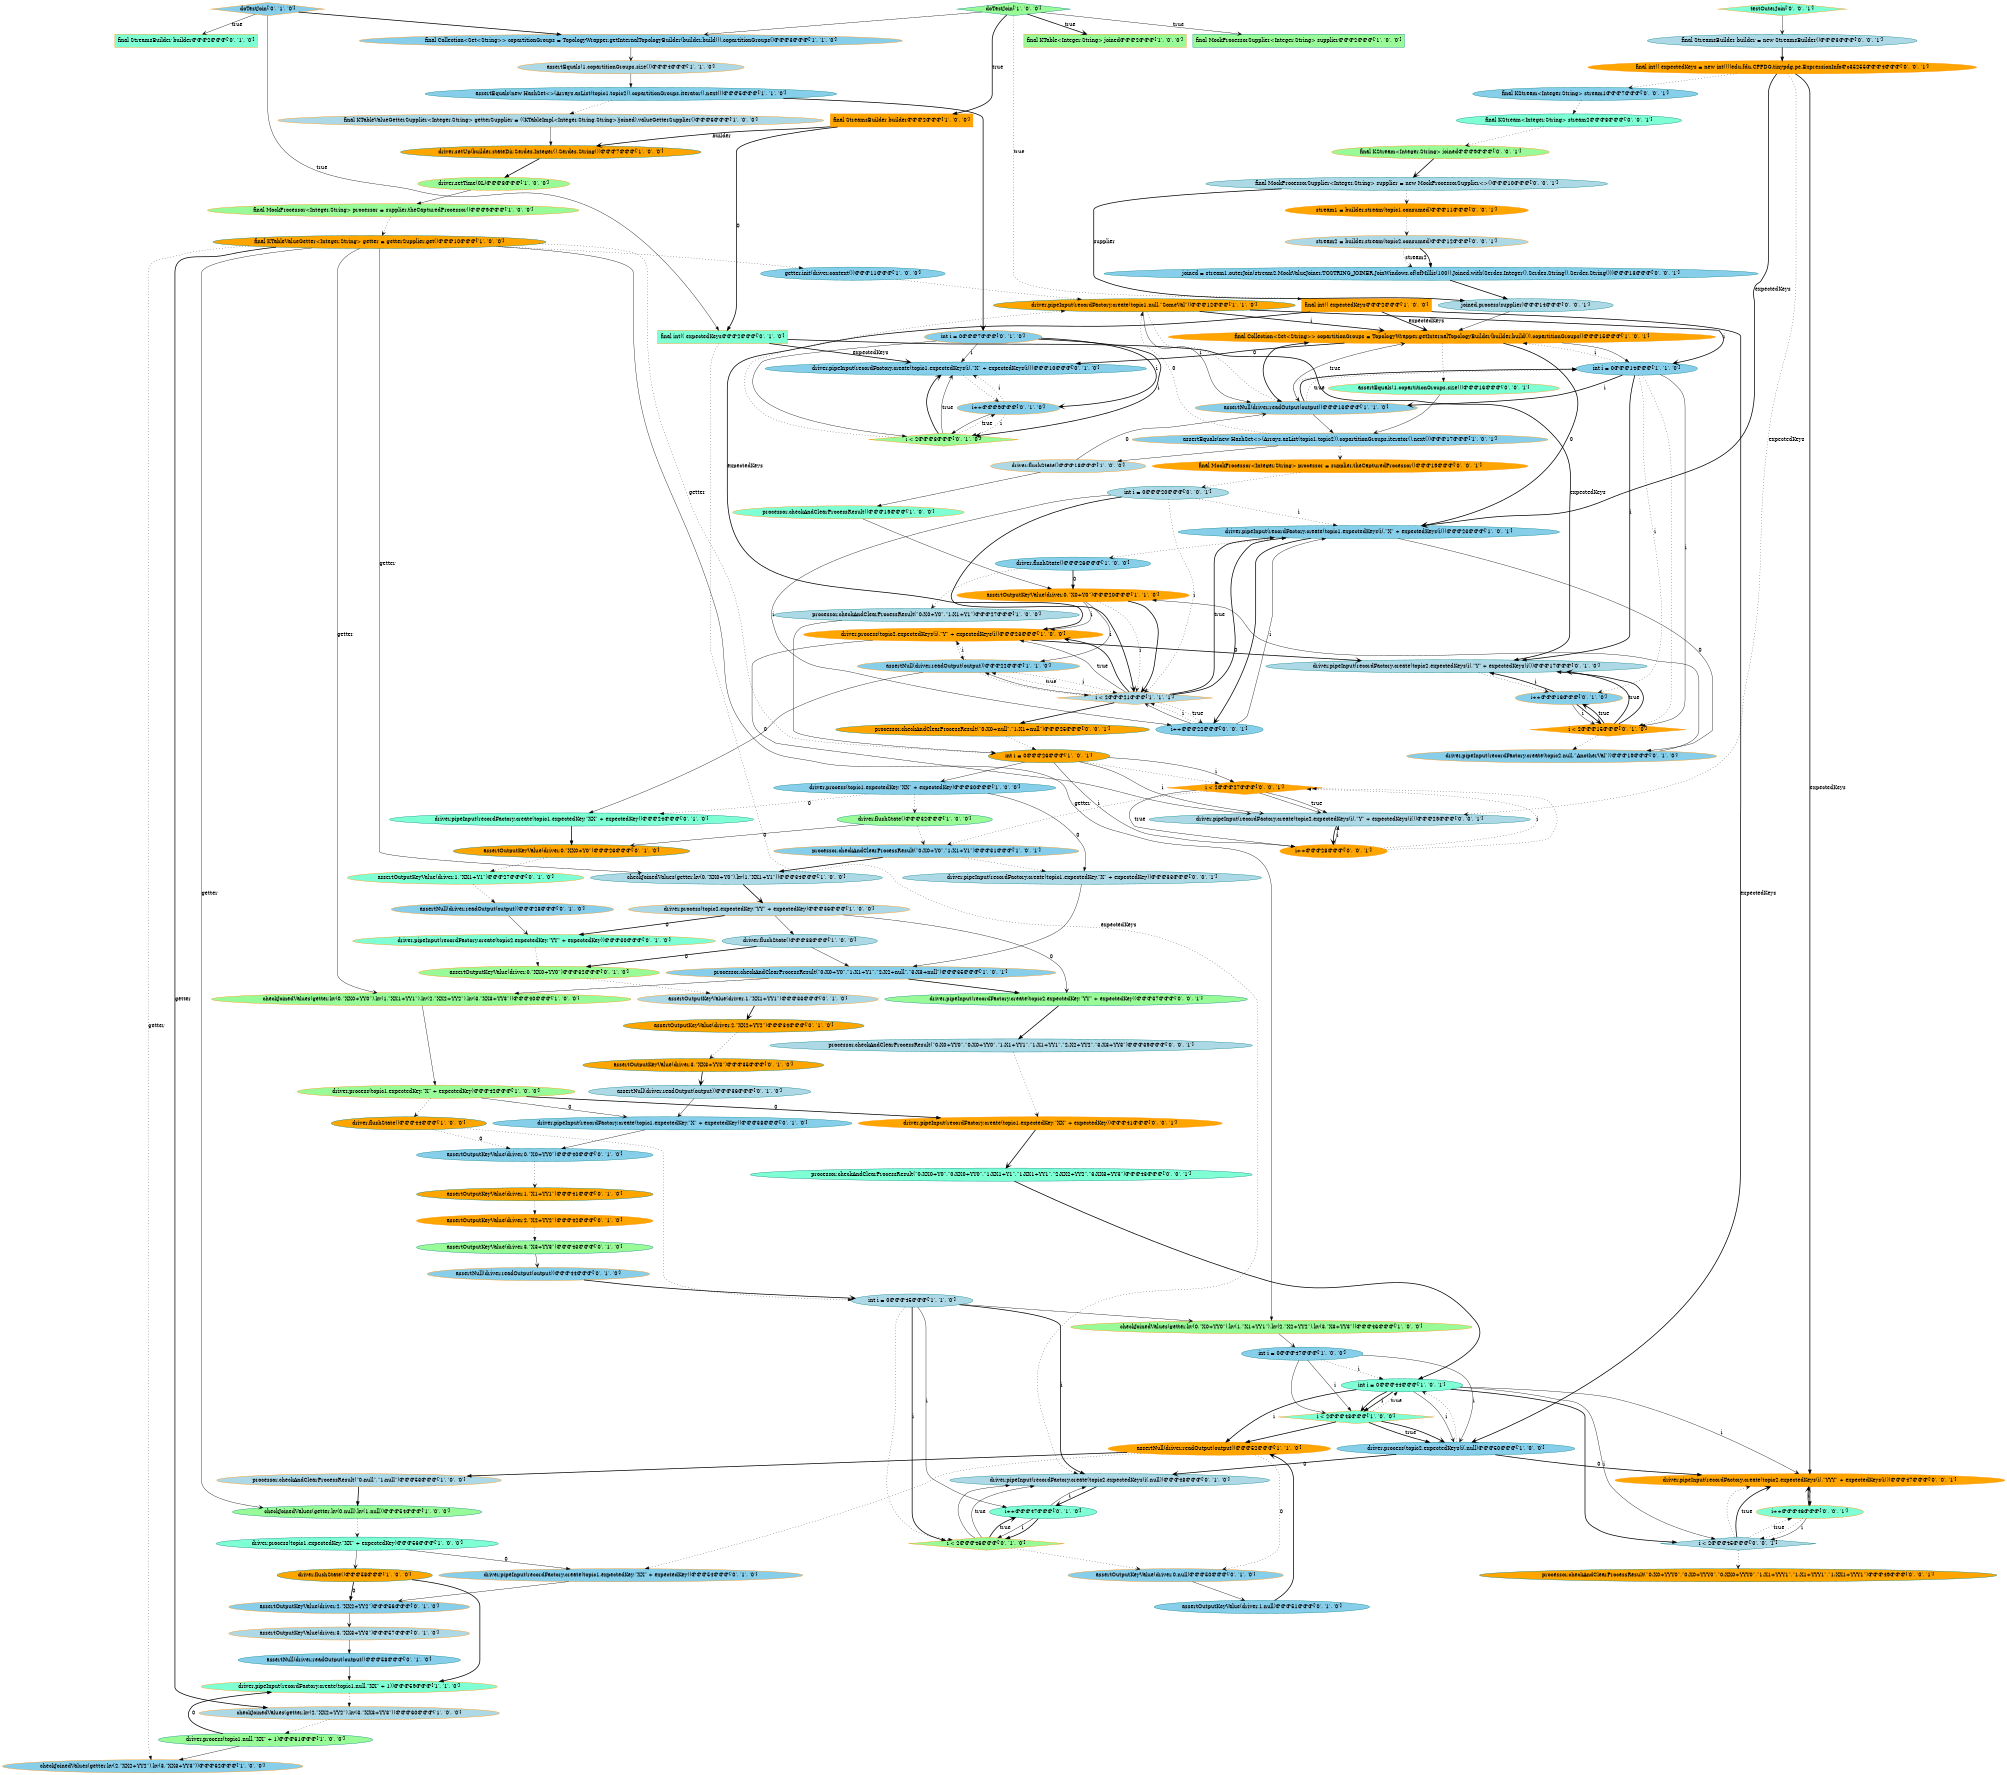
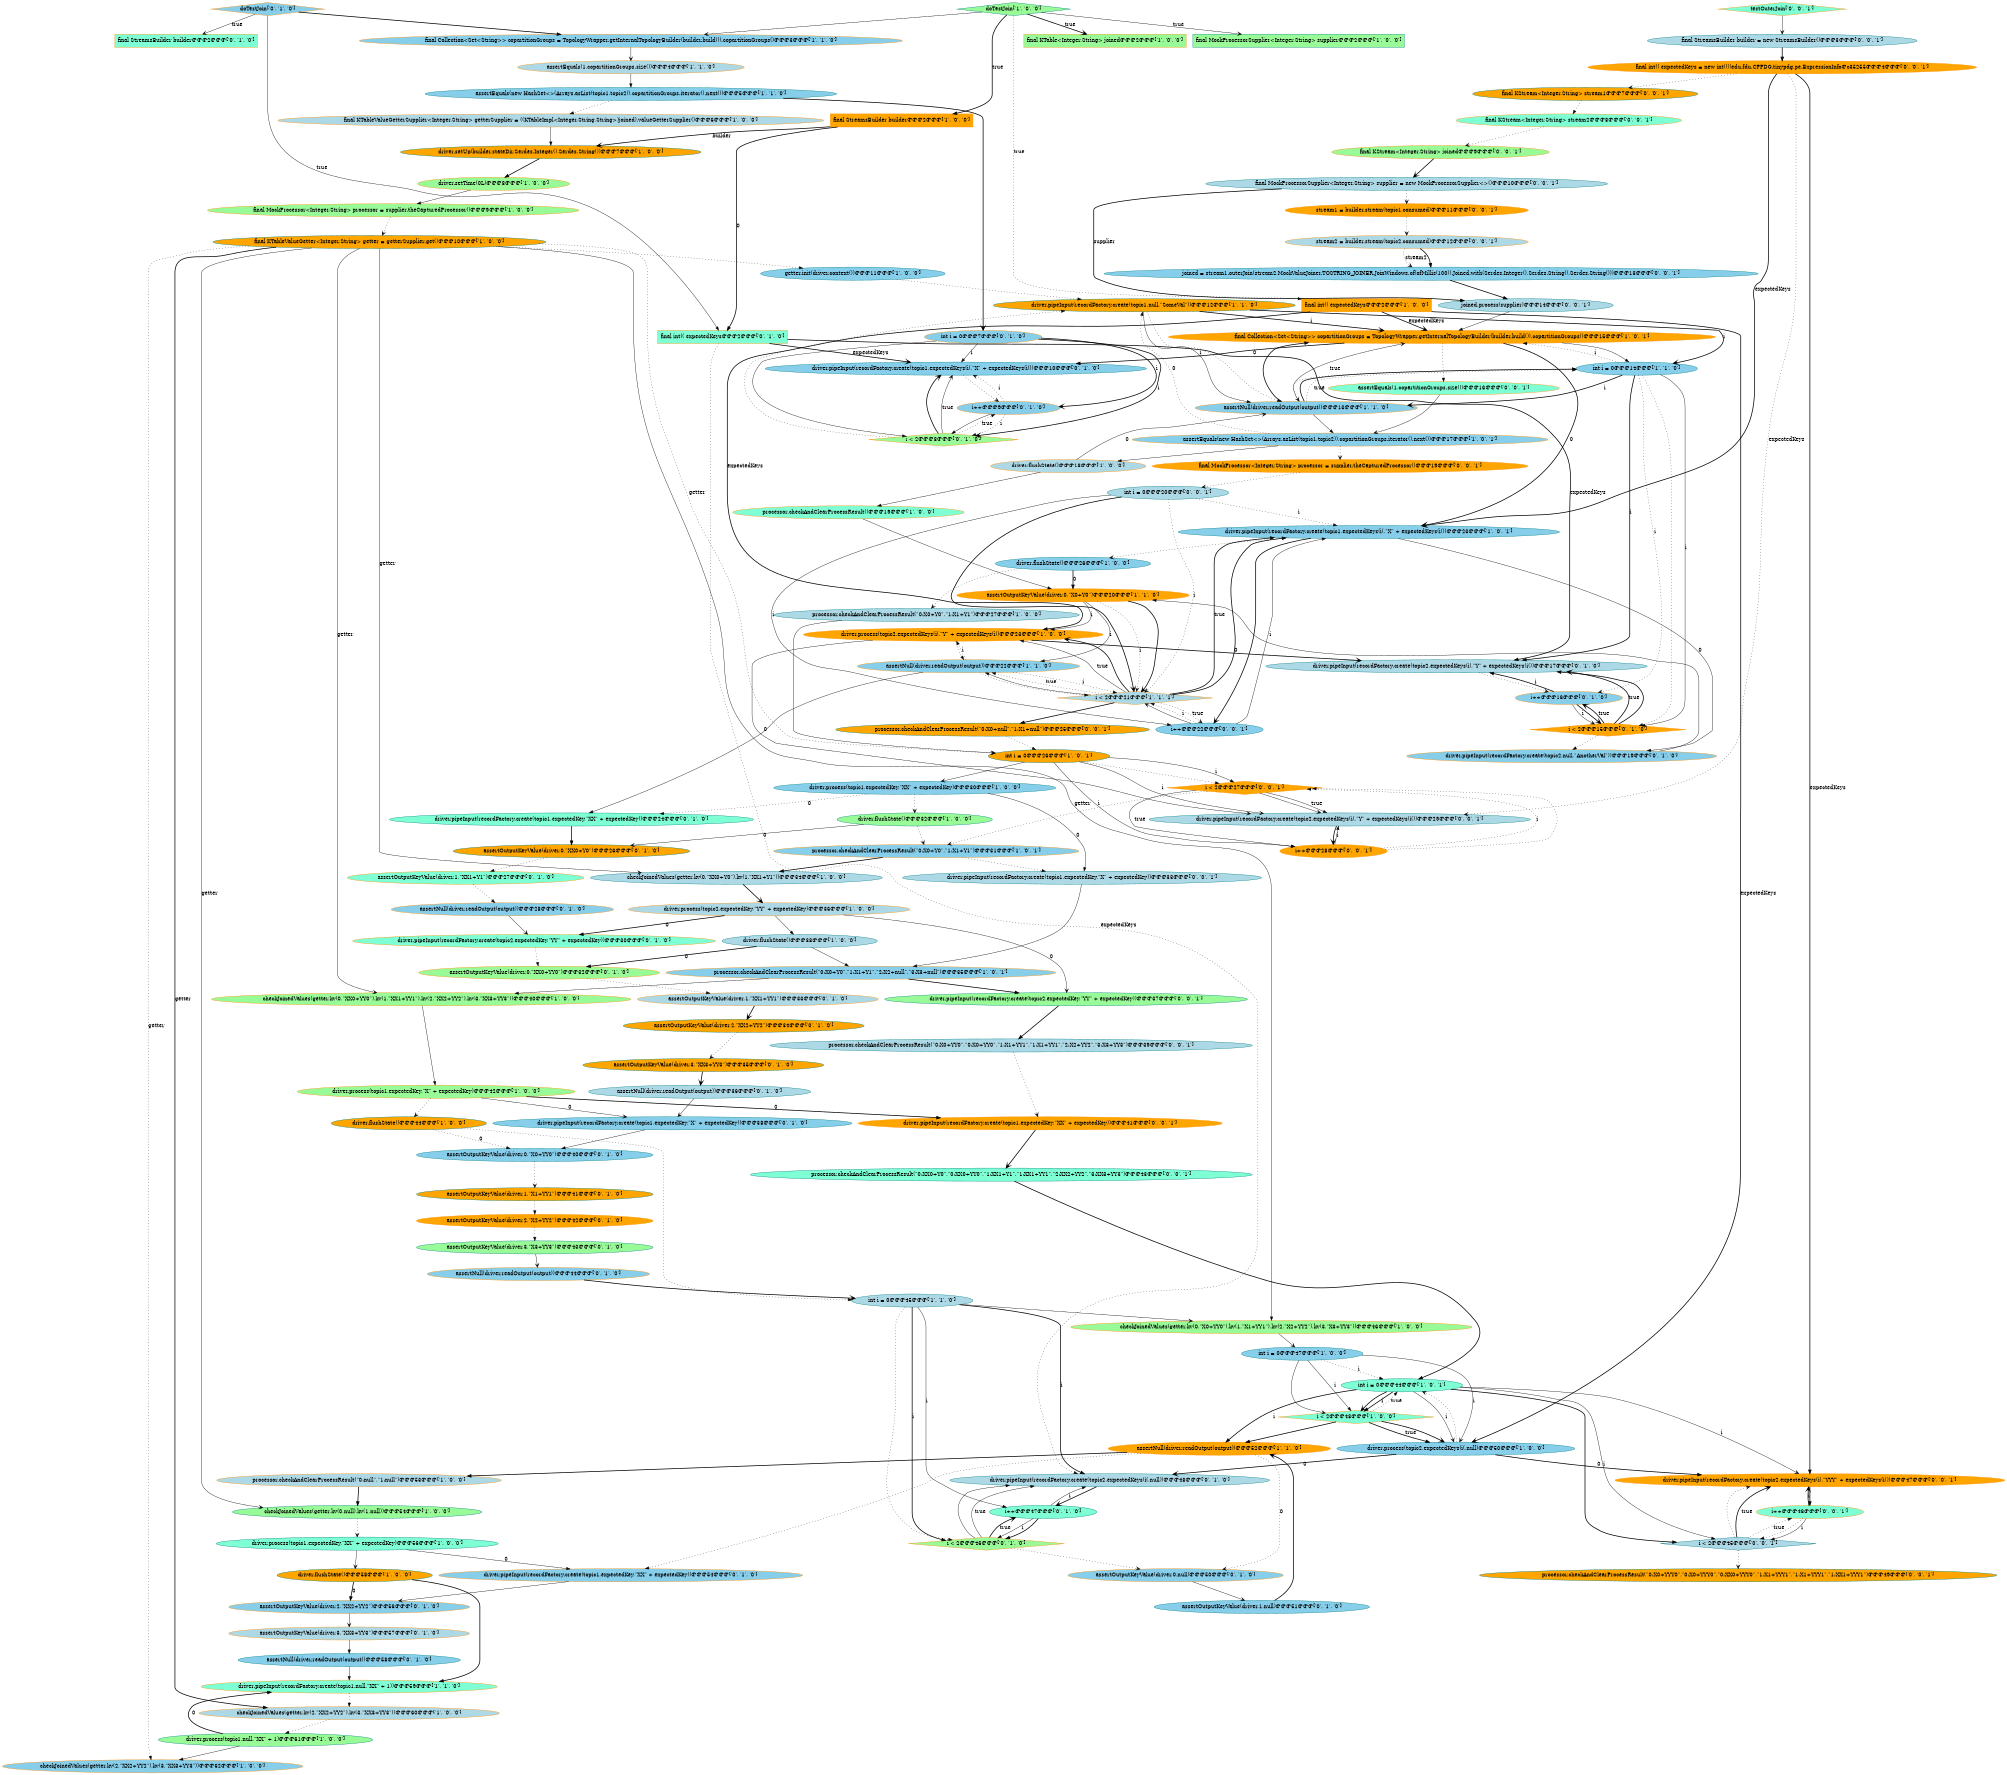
(1585, 94) -> (1585, 94)
(1569, 120) -> (1569, 120)
